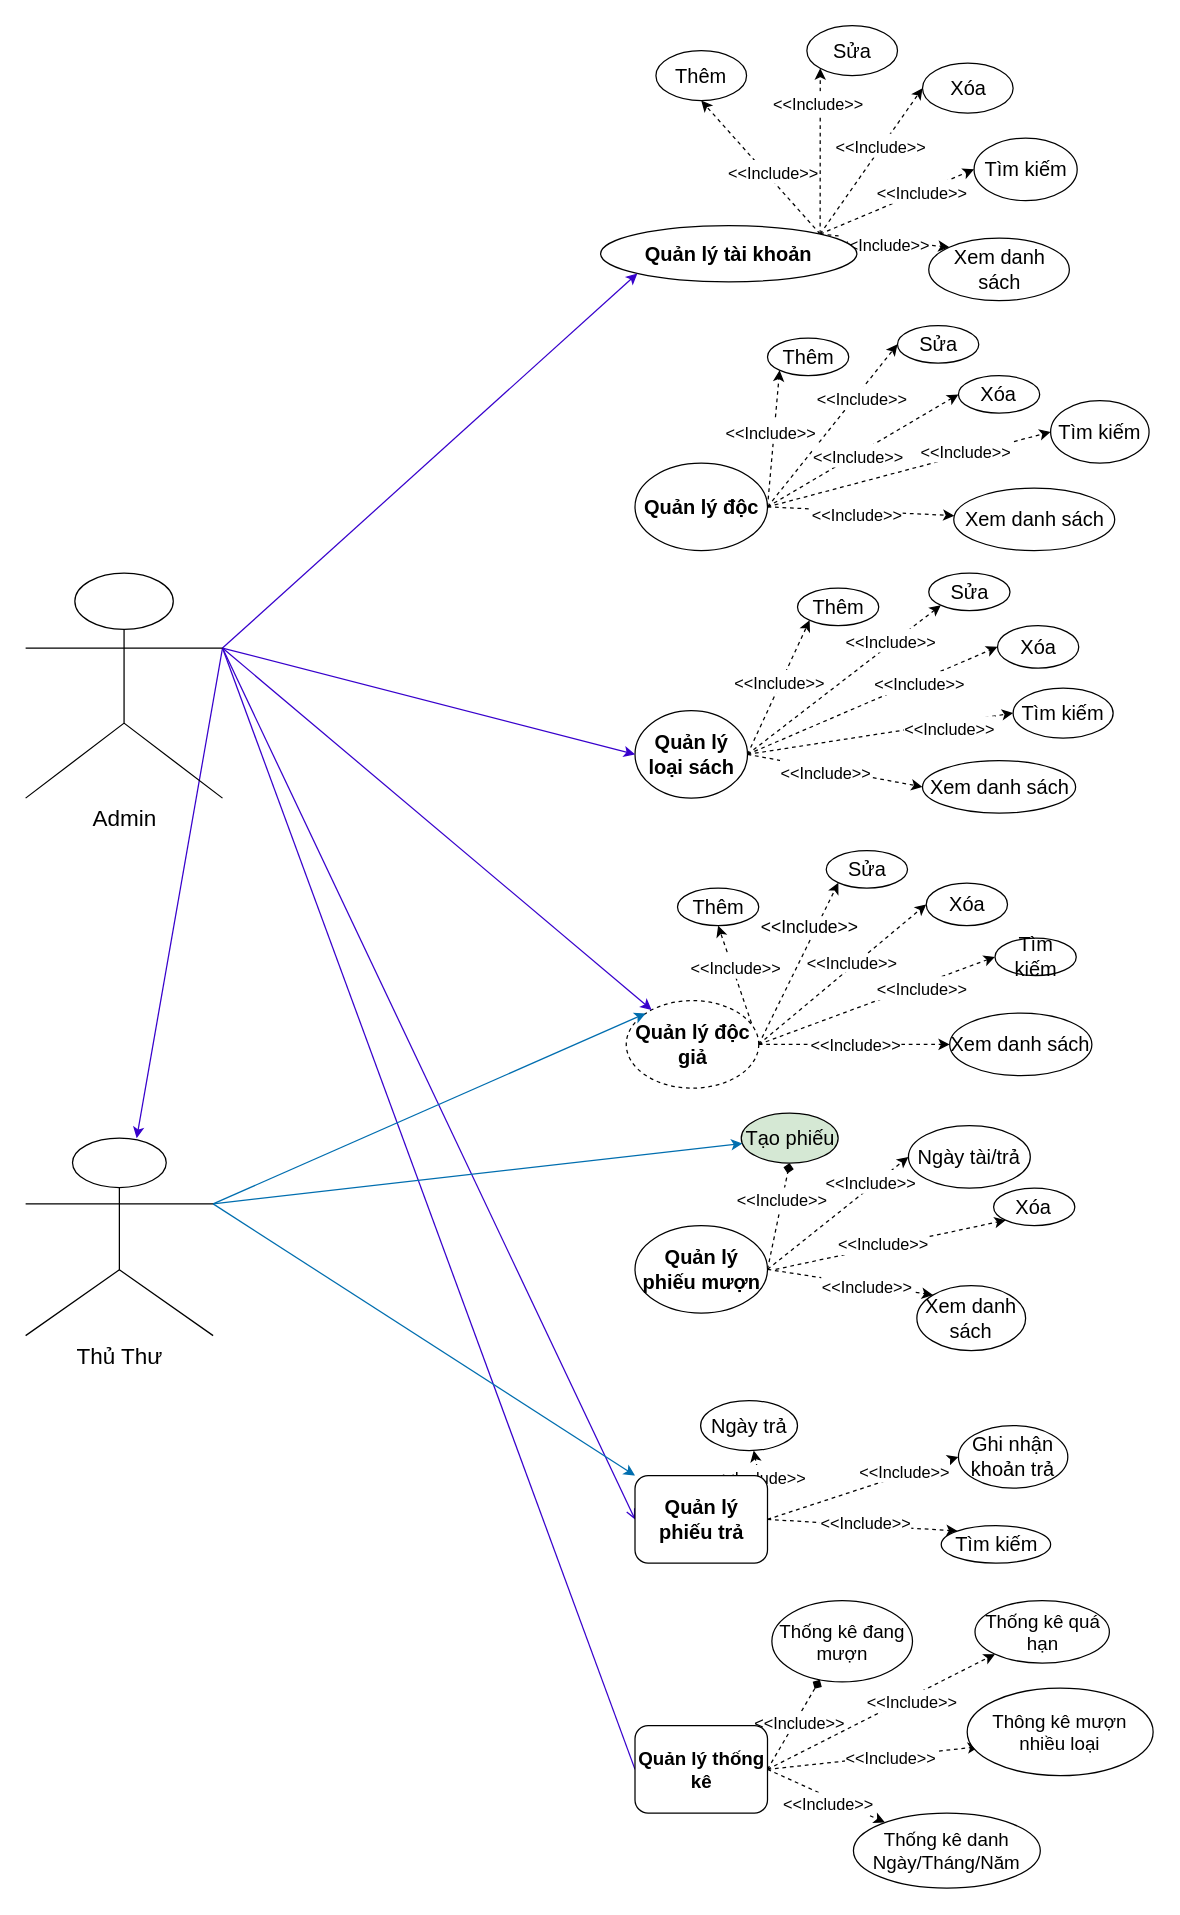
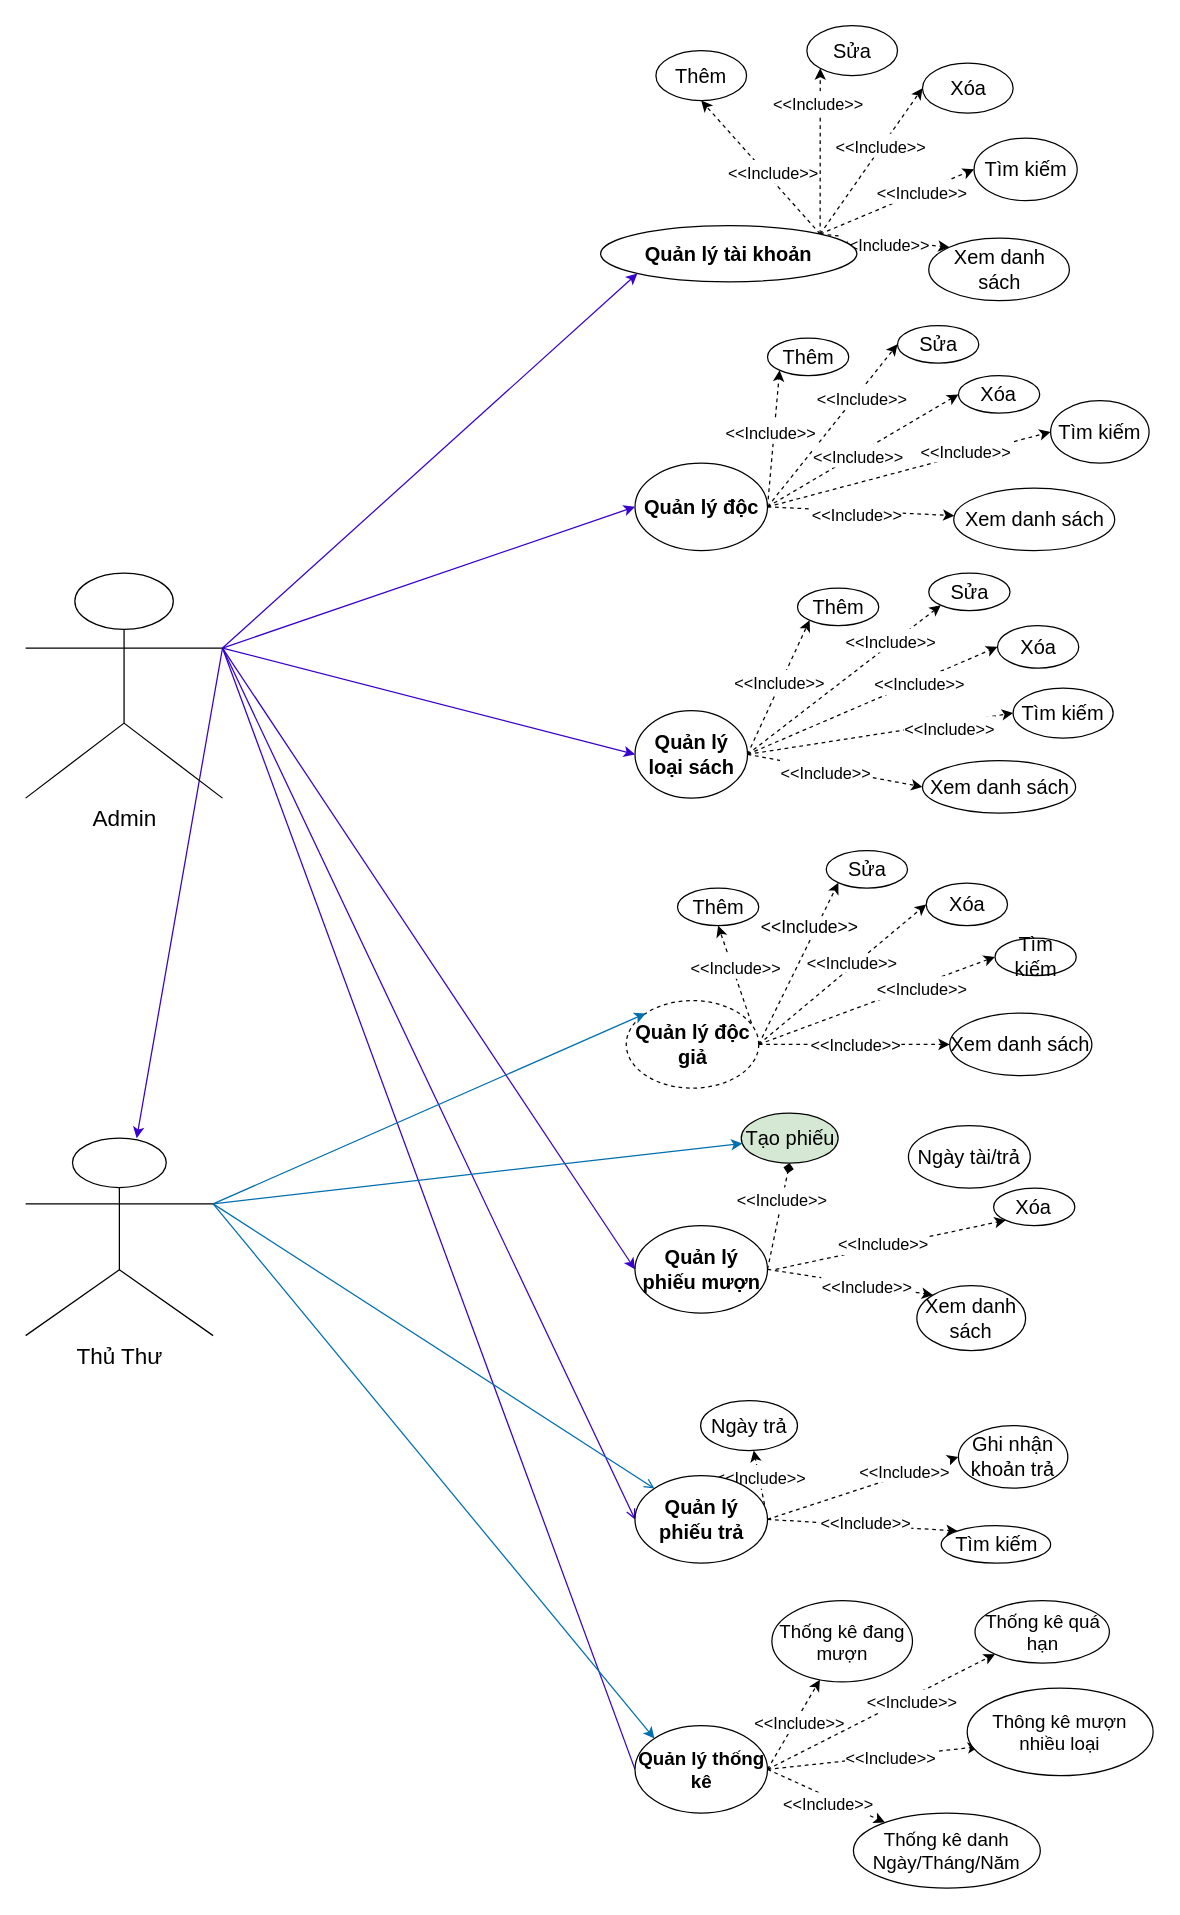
(437, 829) -> (427, 578)
none -> (430, 961)
(836, 1215) -> none
none -> (405, 1437)
(627, 1470) -> (639, 1478)
(701, 1519) -> (701, 1519)
(815, 1689) -> (815, 1688)
(701, 1769) -> (701, 1769)
